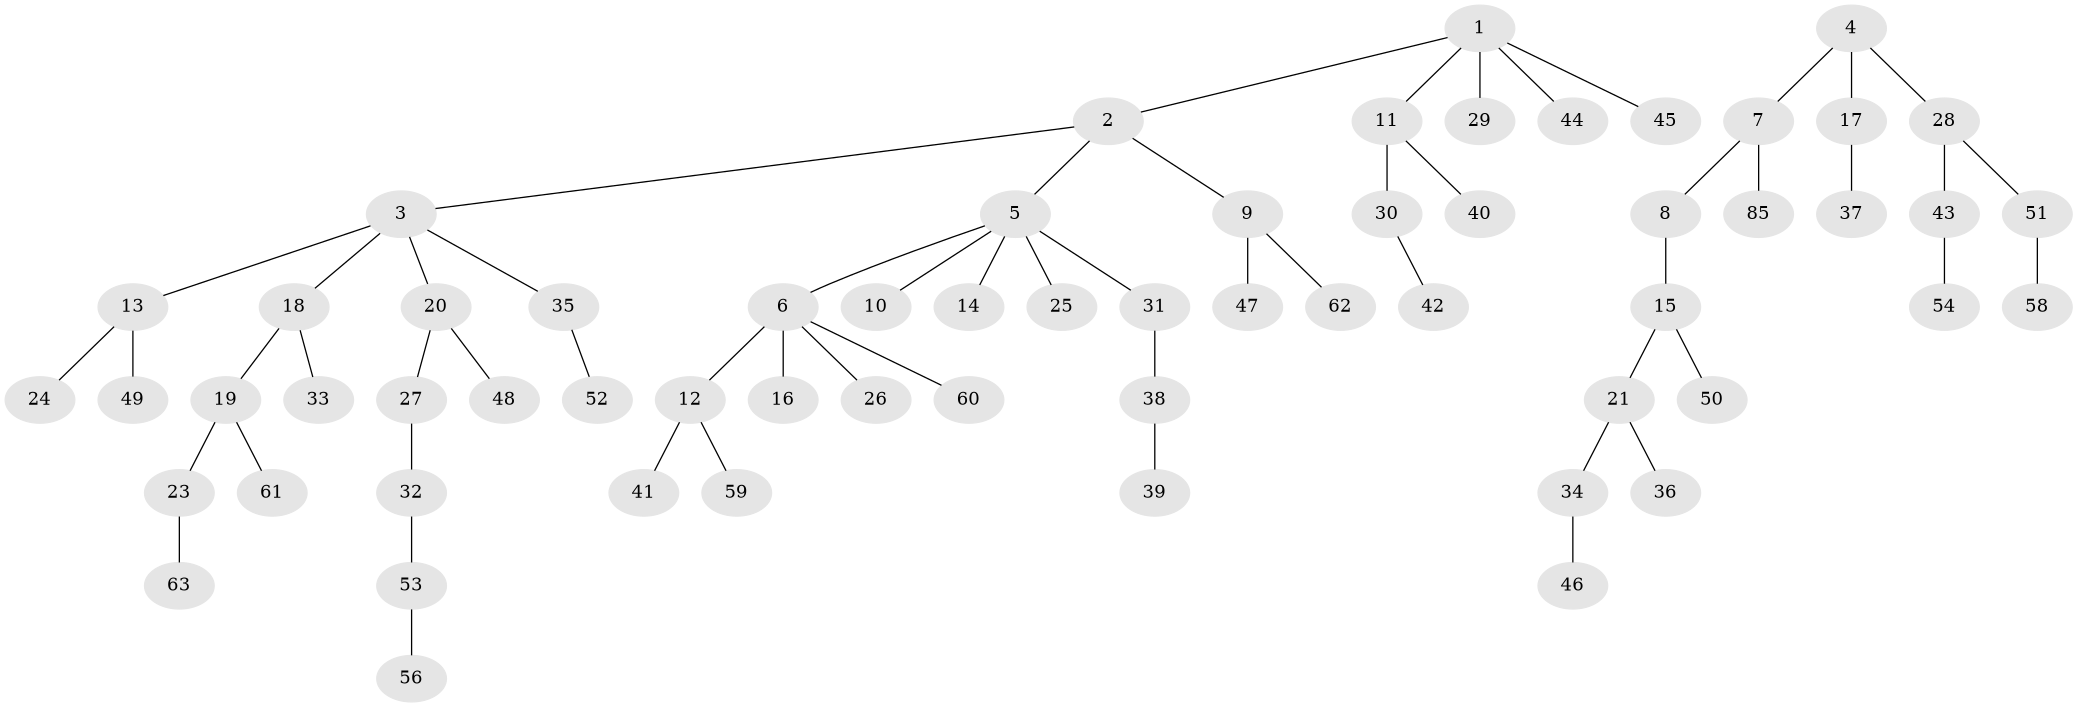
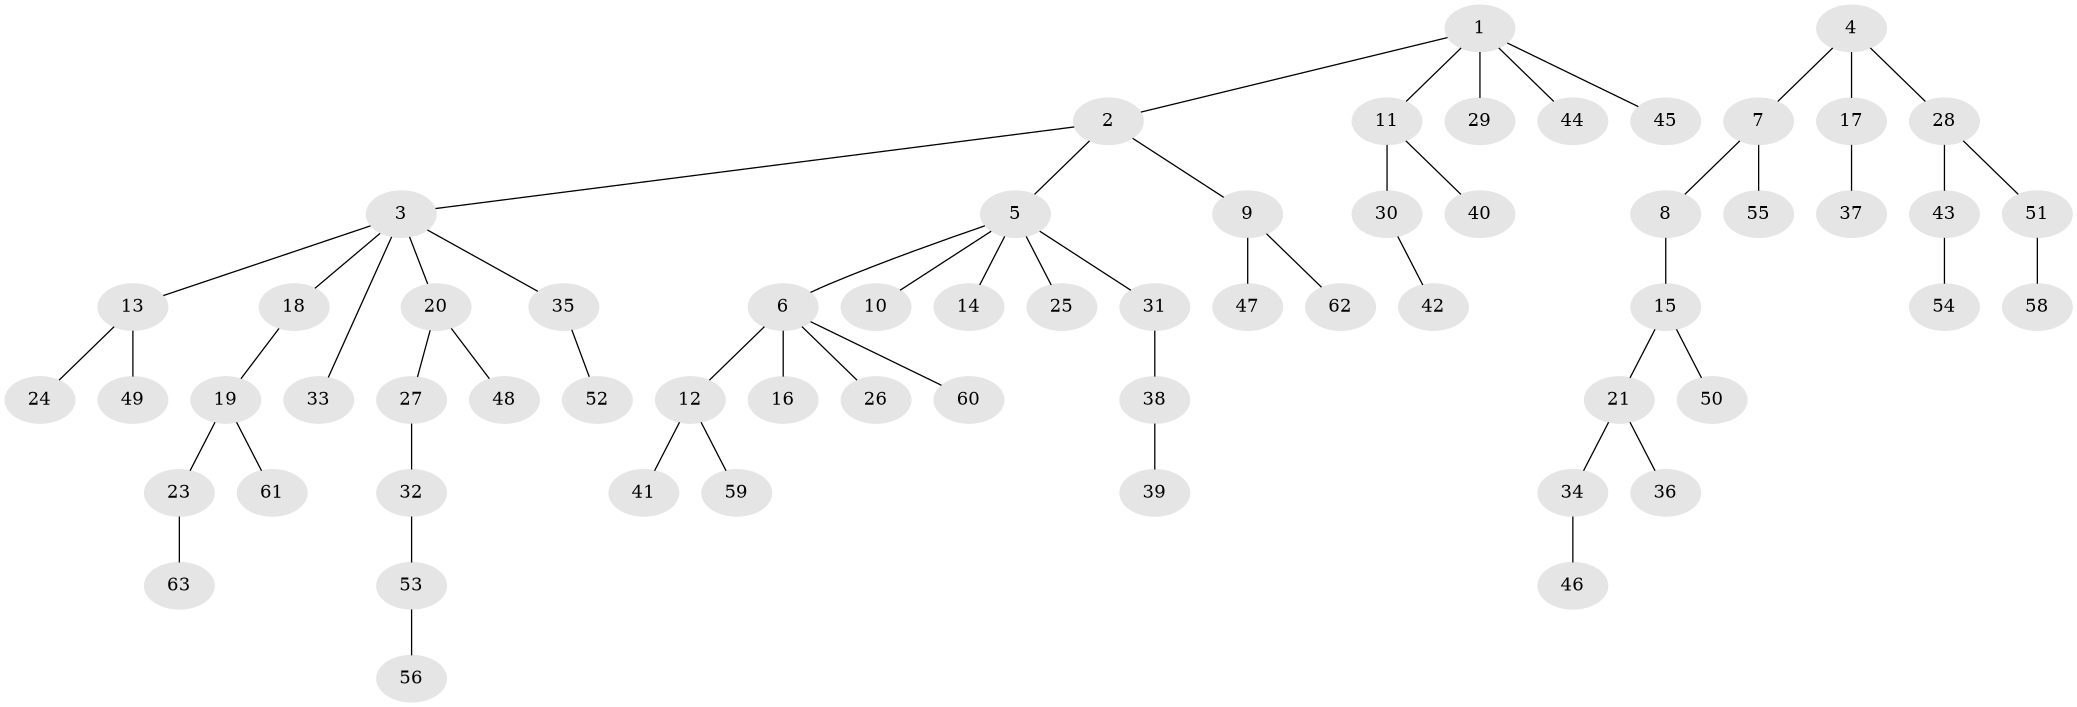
(1759, 214) -> (1759, 214)
(306, 354) -> (360, 307)
